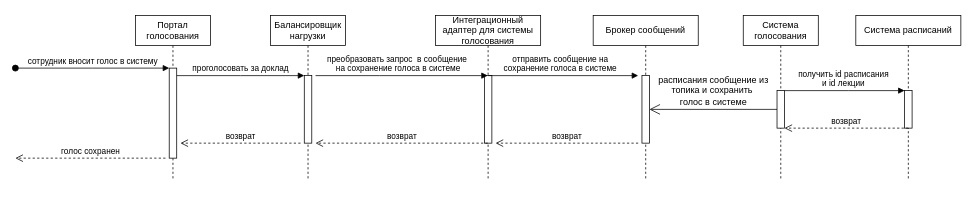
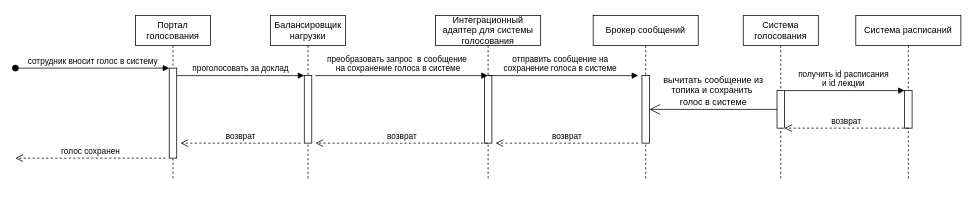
(713, 90) -> (713, 90)
